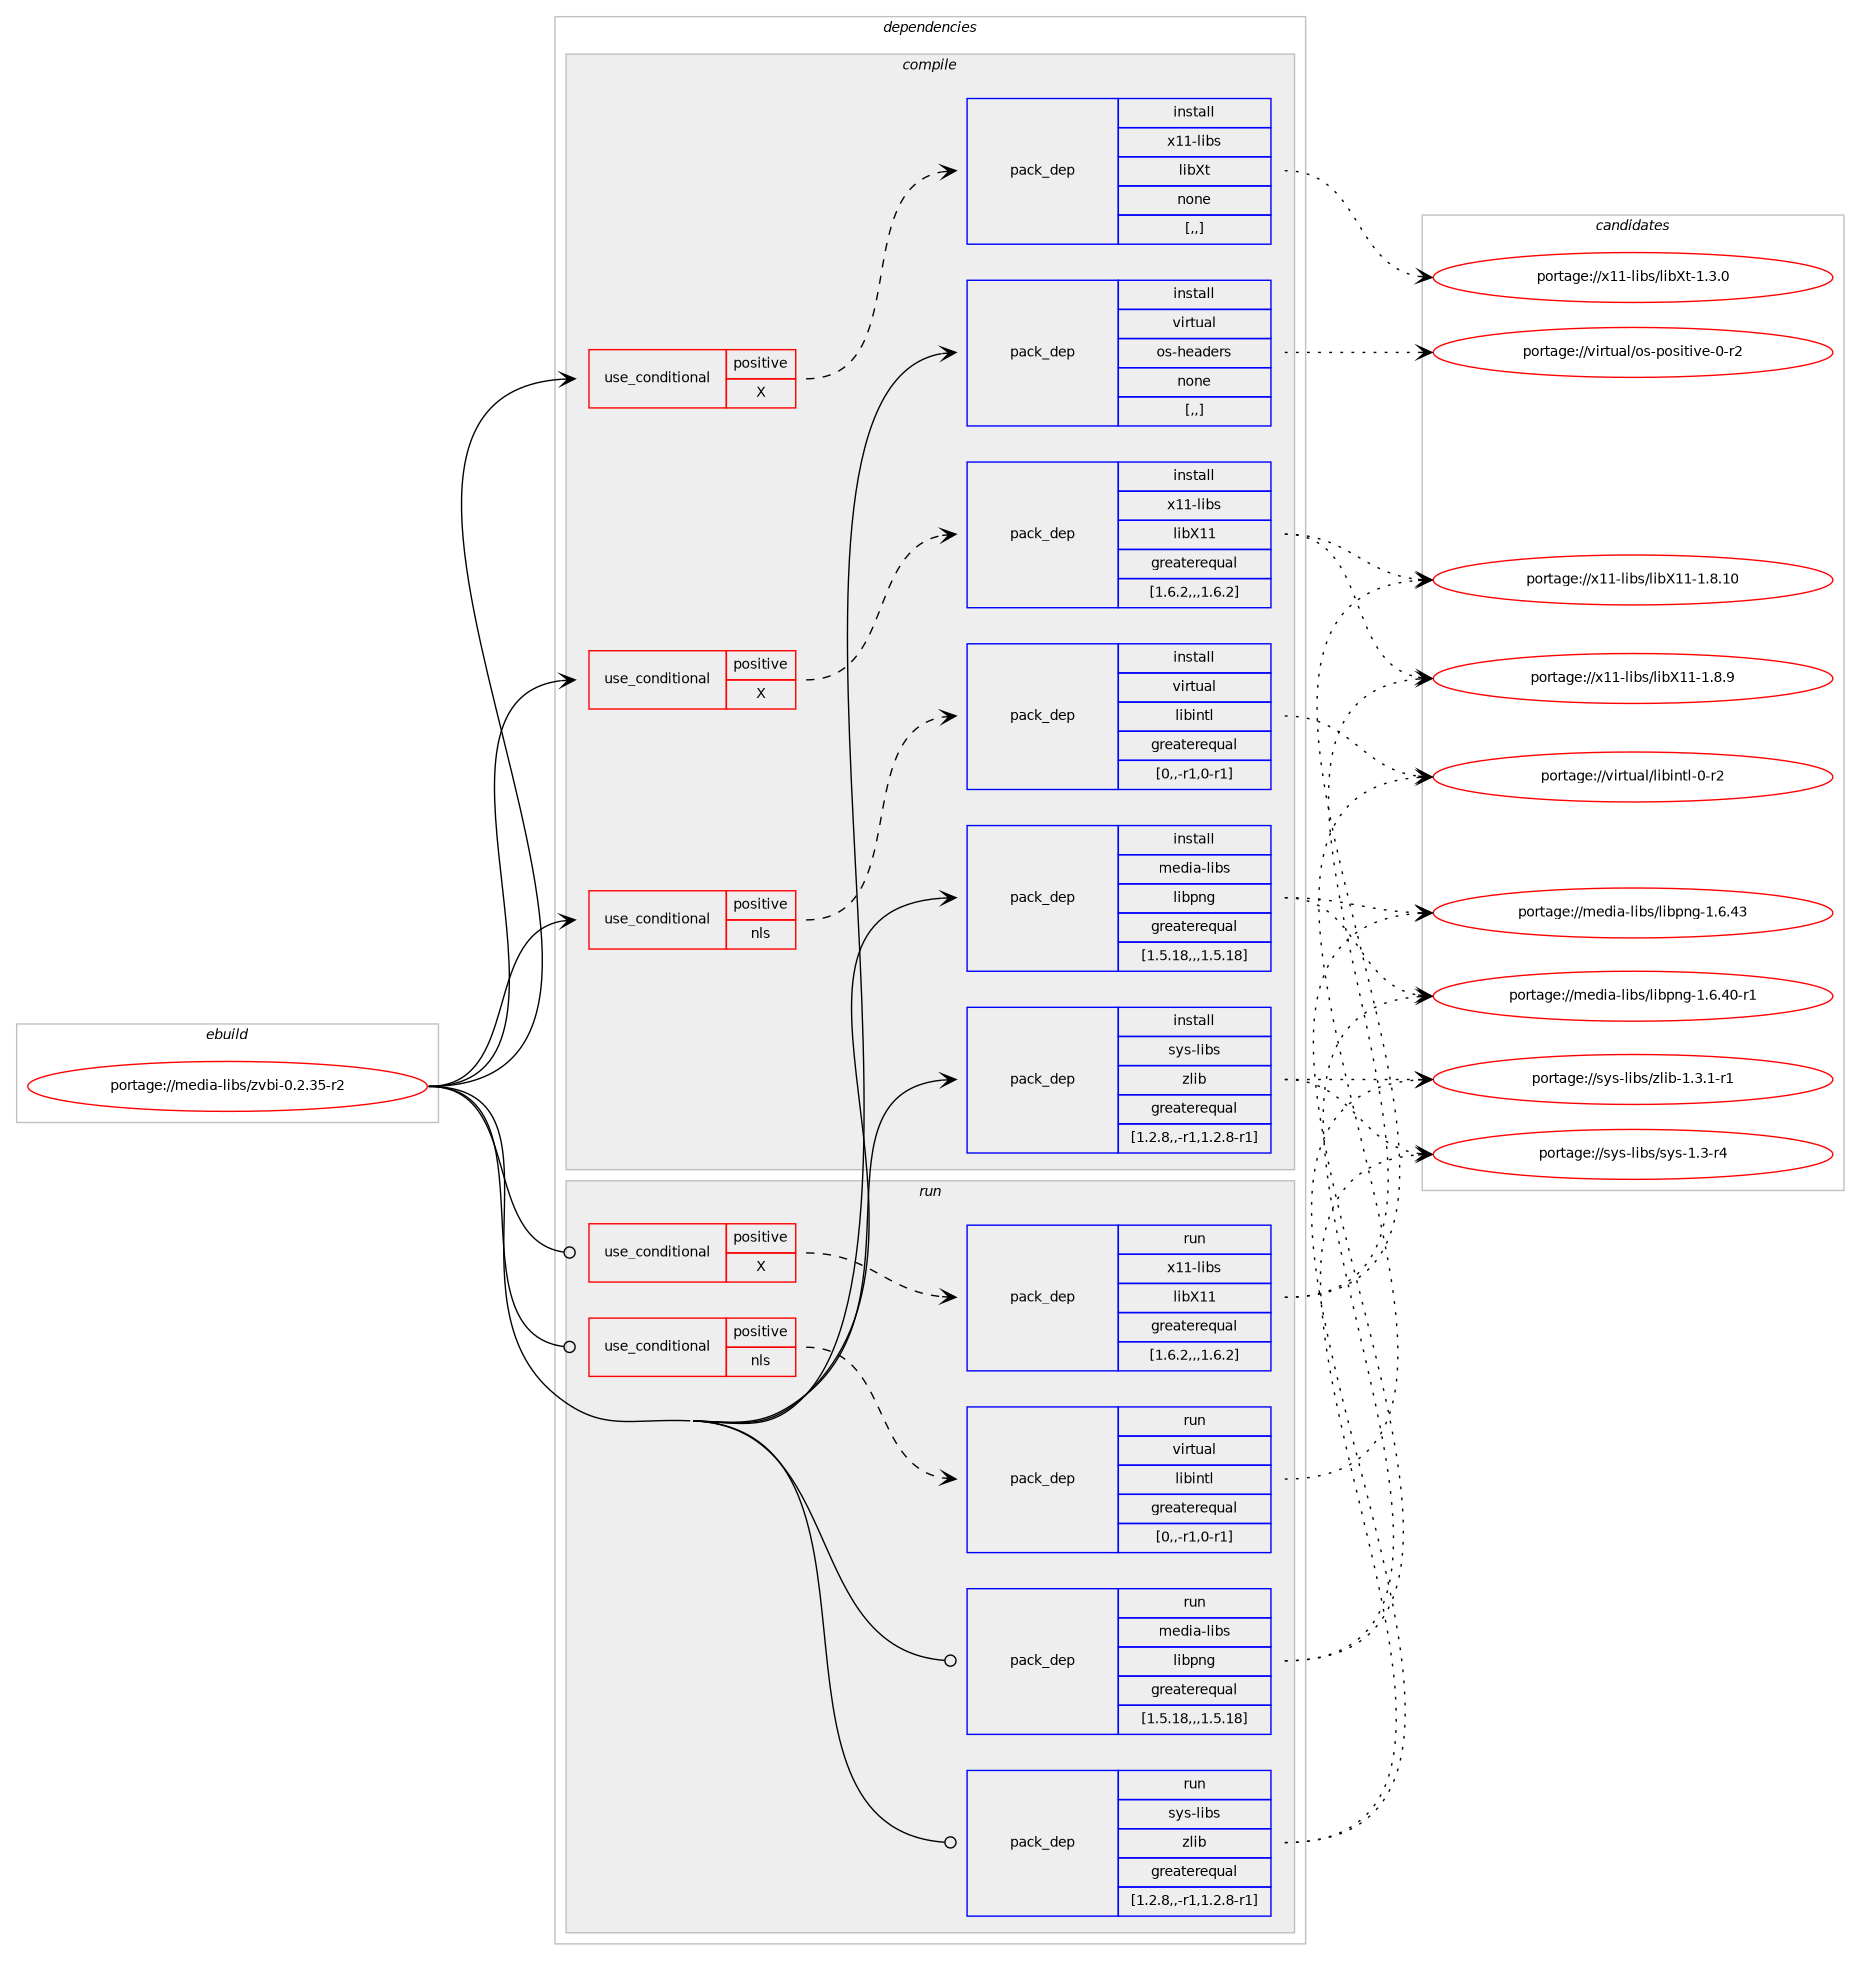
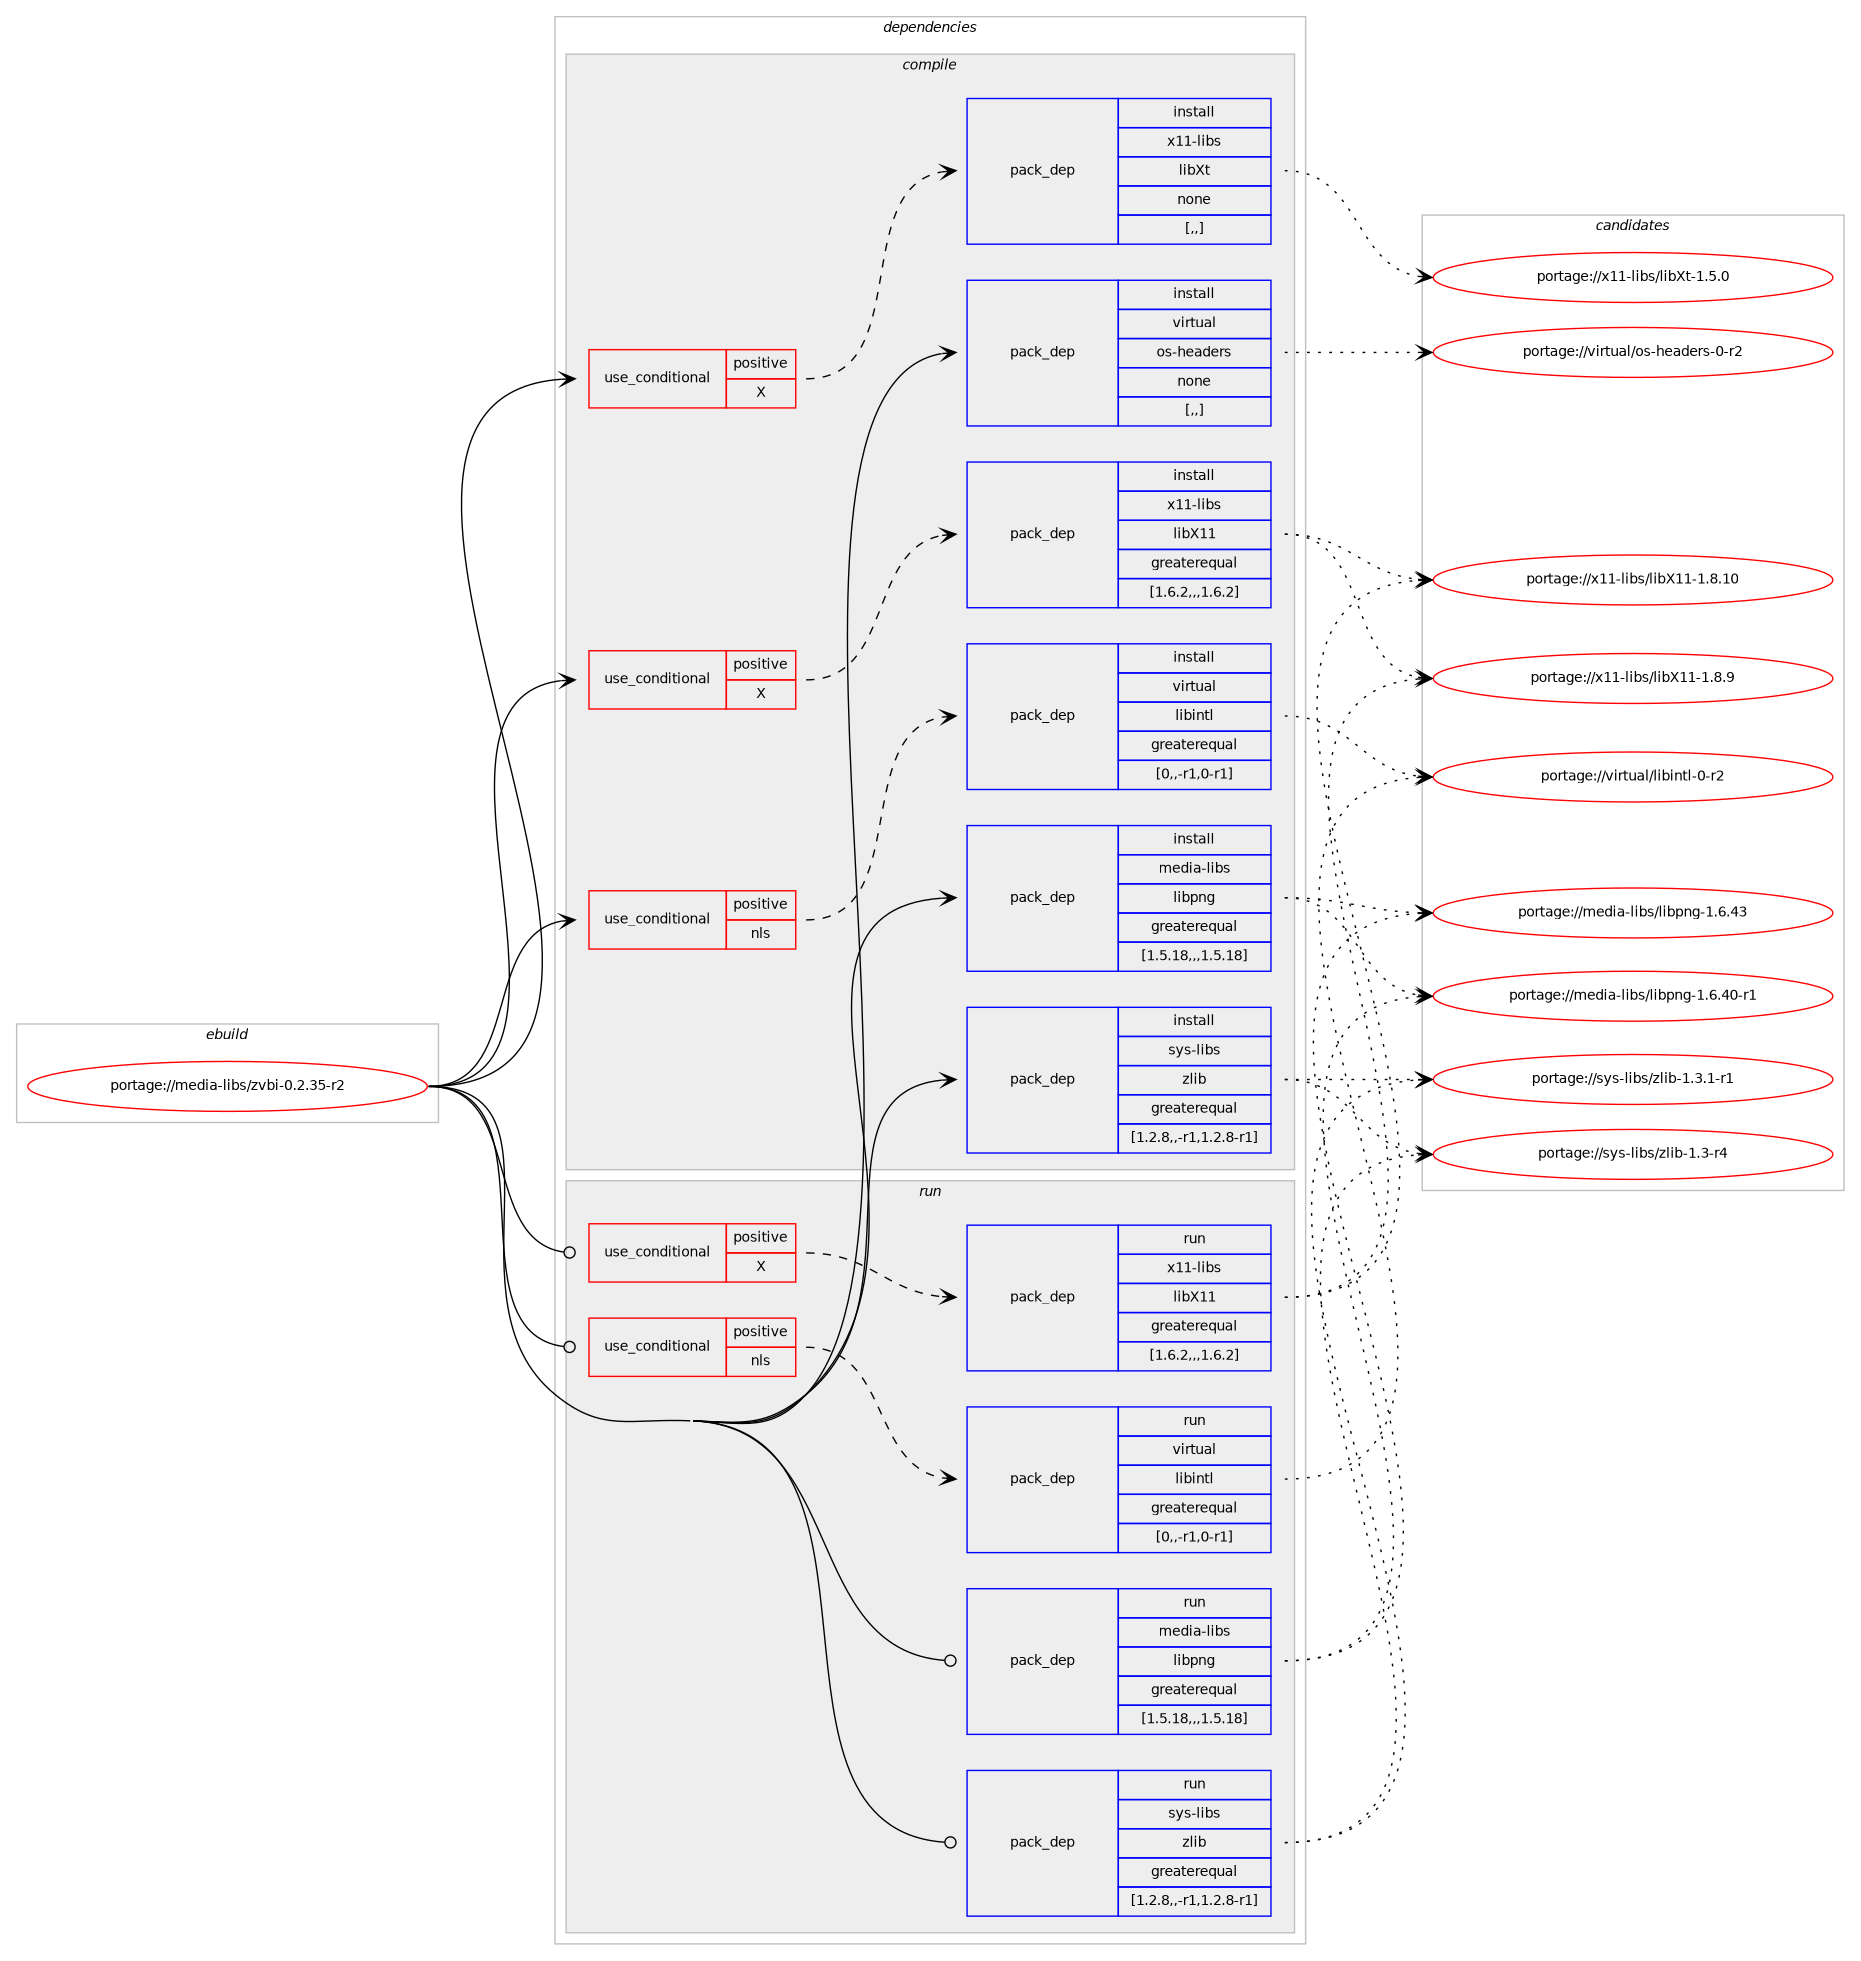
(1633, 278) -> (1633, 278)
(1633, 352) -> (1633, 352)
(1633, 1154) -> (1633, 1154)
